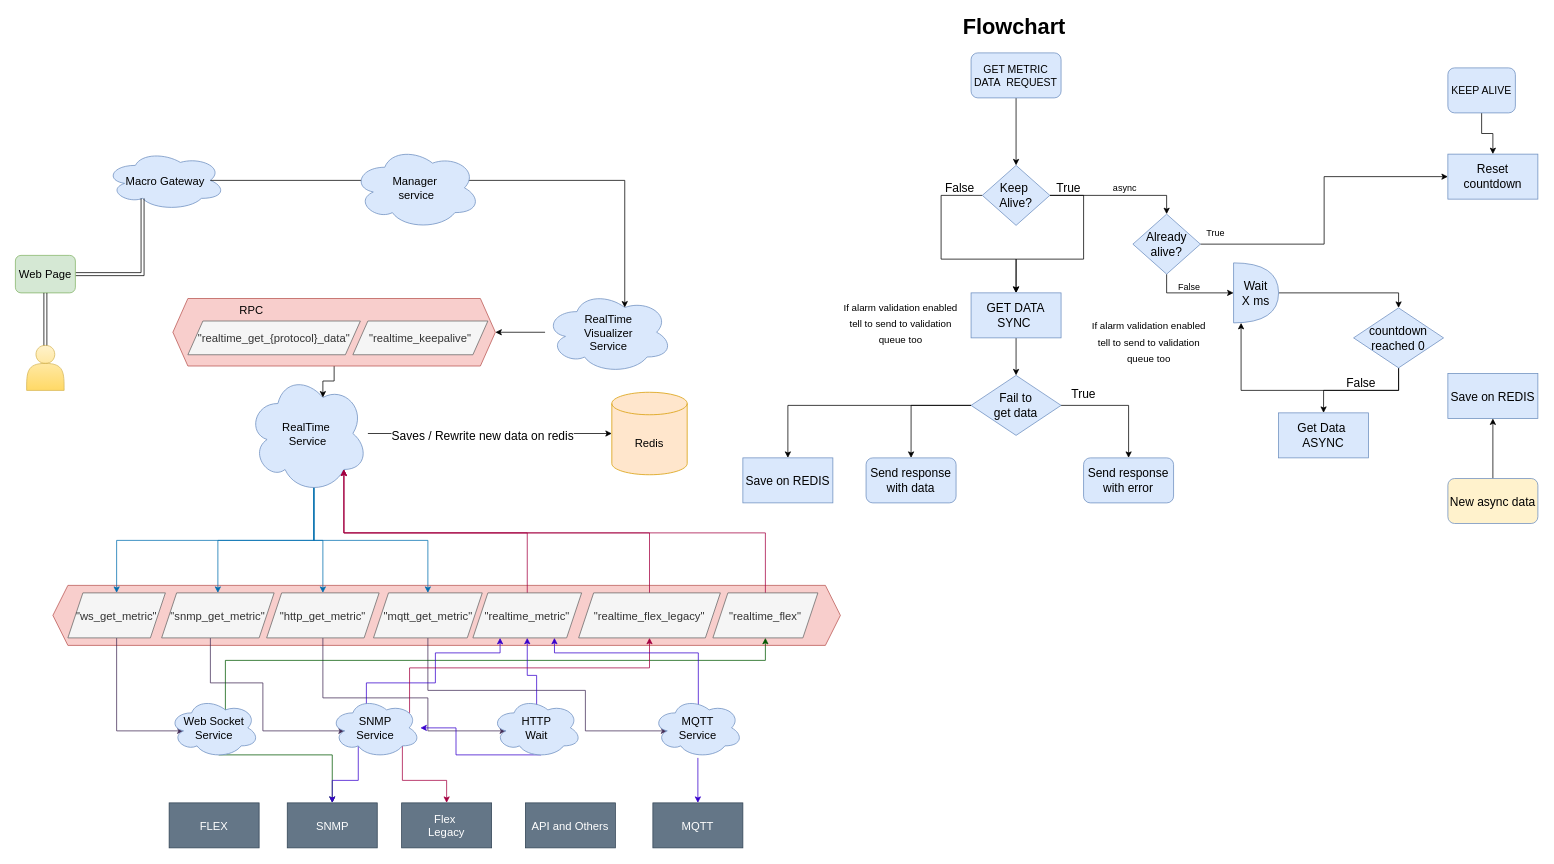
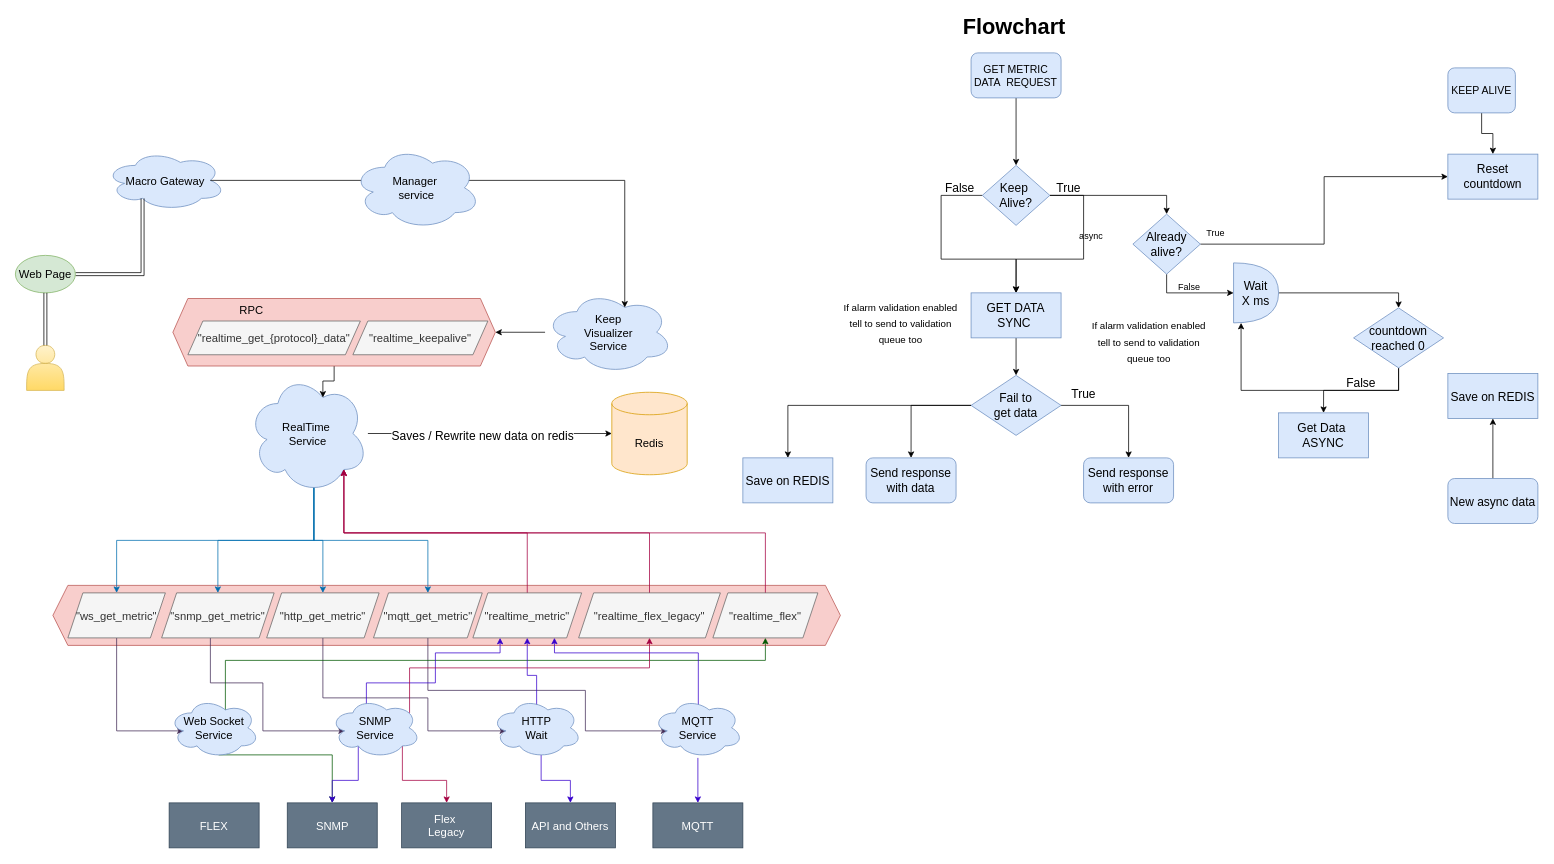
(1125, 188) -> (1091, 237)
(45, 274) -> (45, 274)
(609, 333) -> (609, 333)
(1493, 501) -> (1493, 501)
(456, 755) -> (562, 780)
